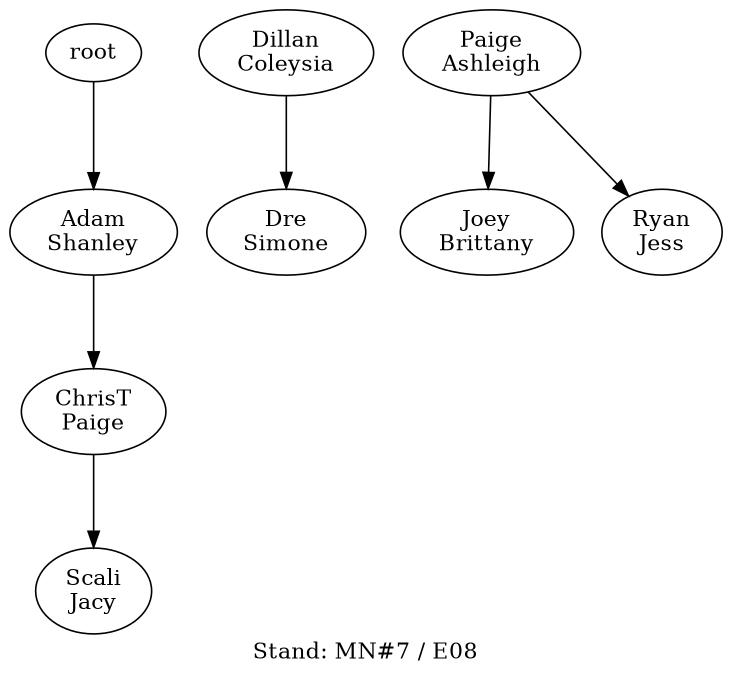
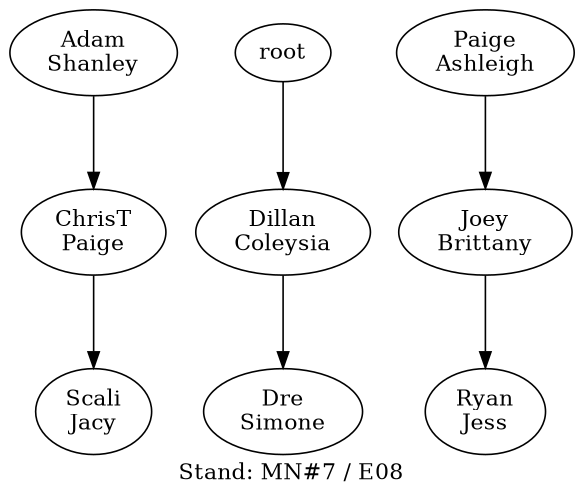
(94, 127) -> (283, 127)
(573, 138) -> (485, 313)
